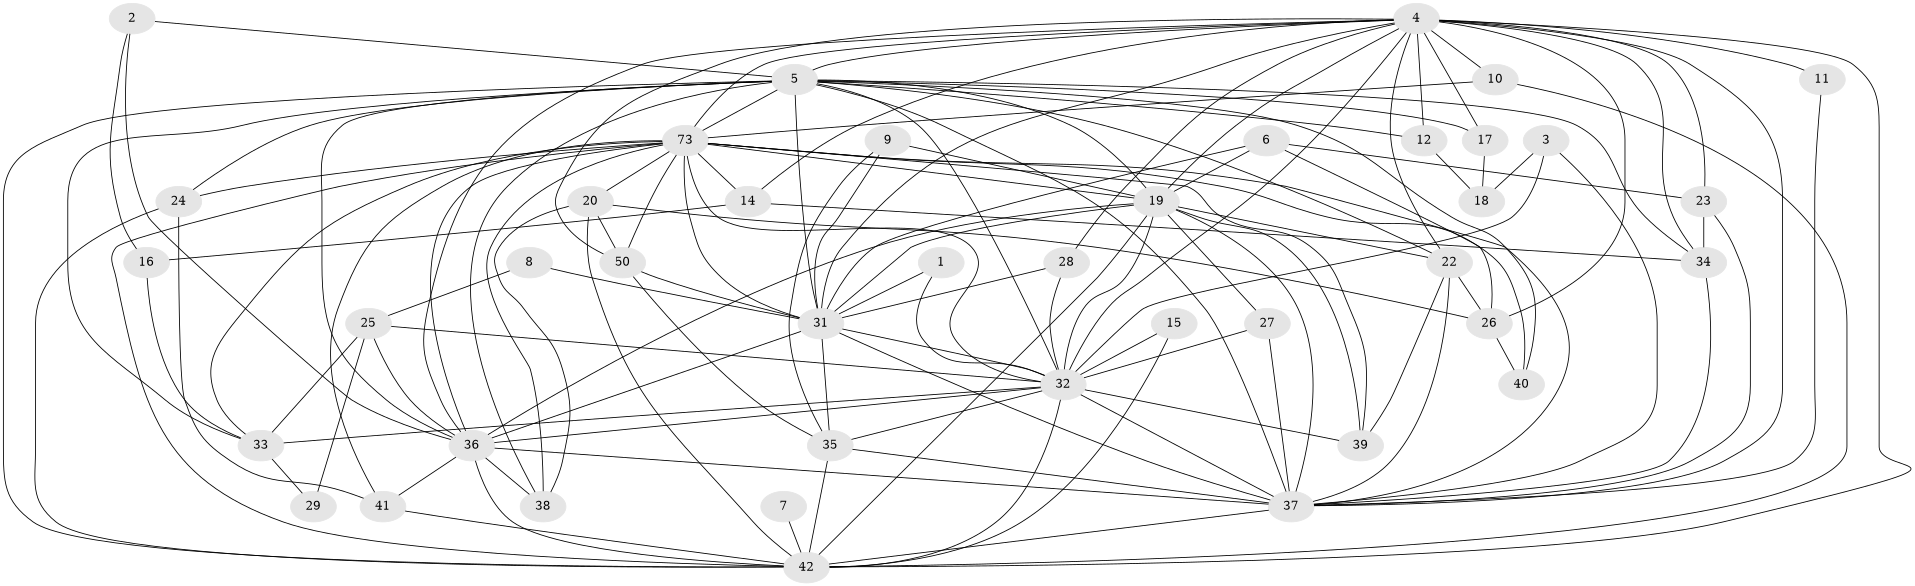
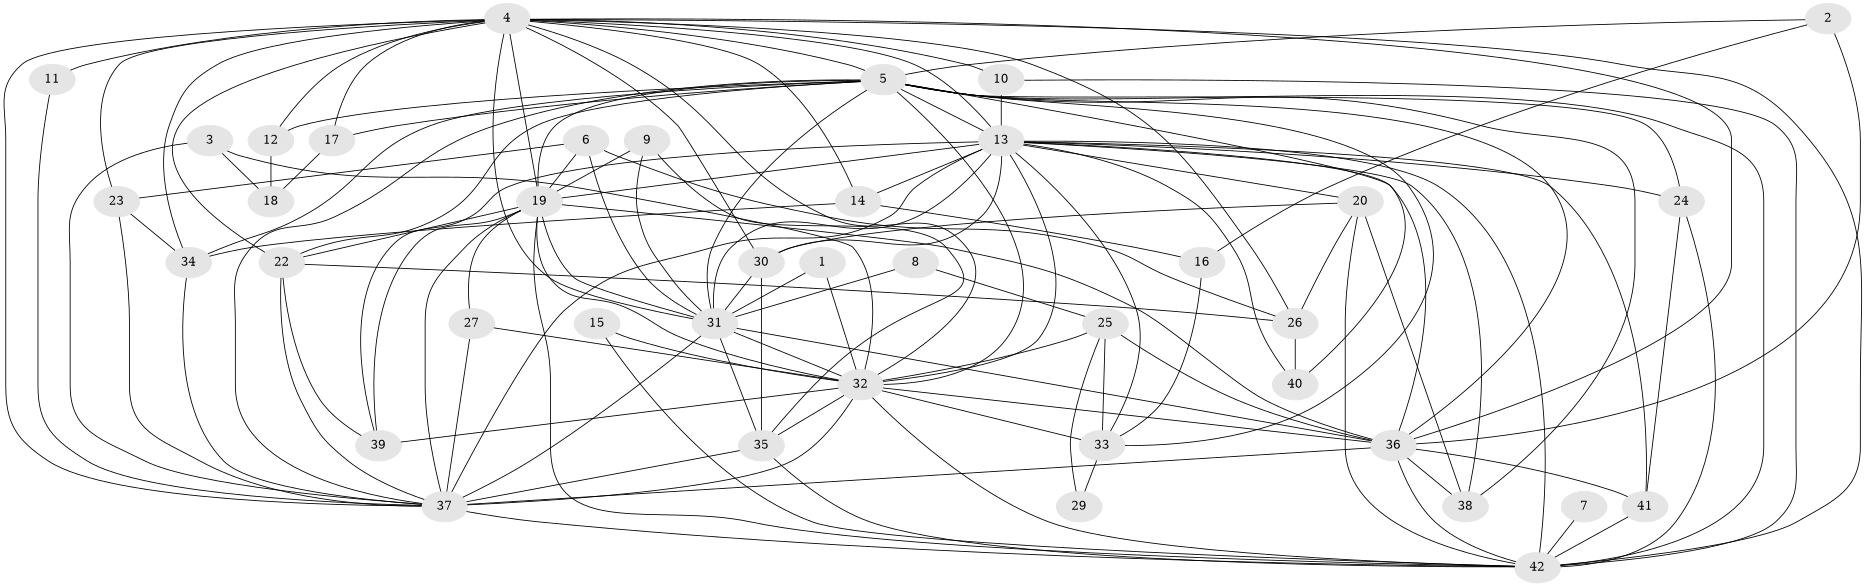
(685, 141) -> (1001, 141)
(623, 263) -> (761, 263)
(1067, 263) -> none
